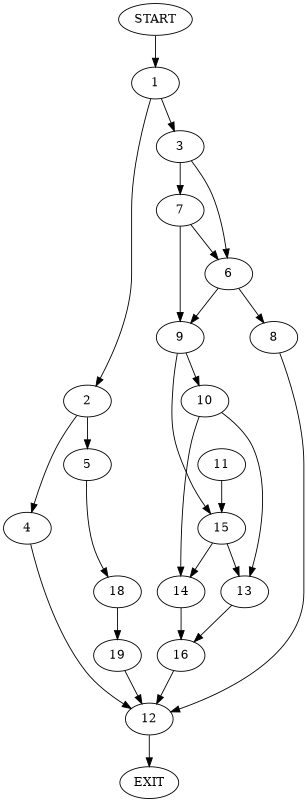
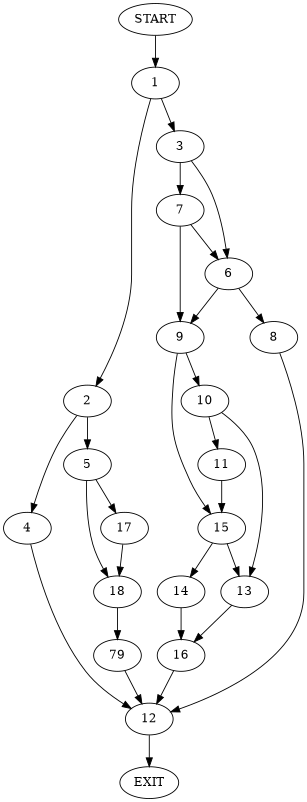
(184, 491) -> (212, 429)
none -> (125, 528)
(117, 655) -> (117, 655)
